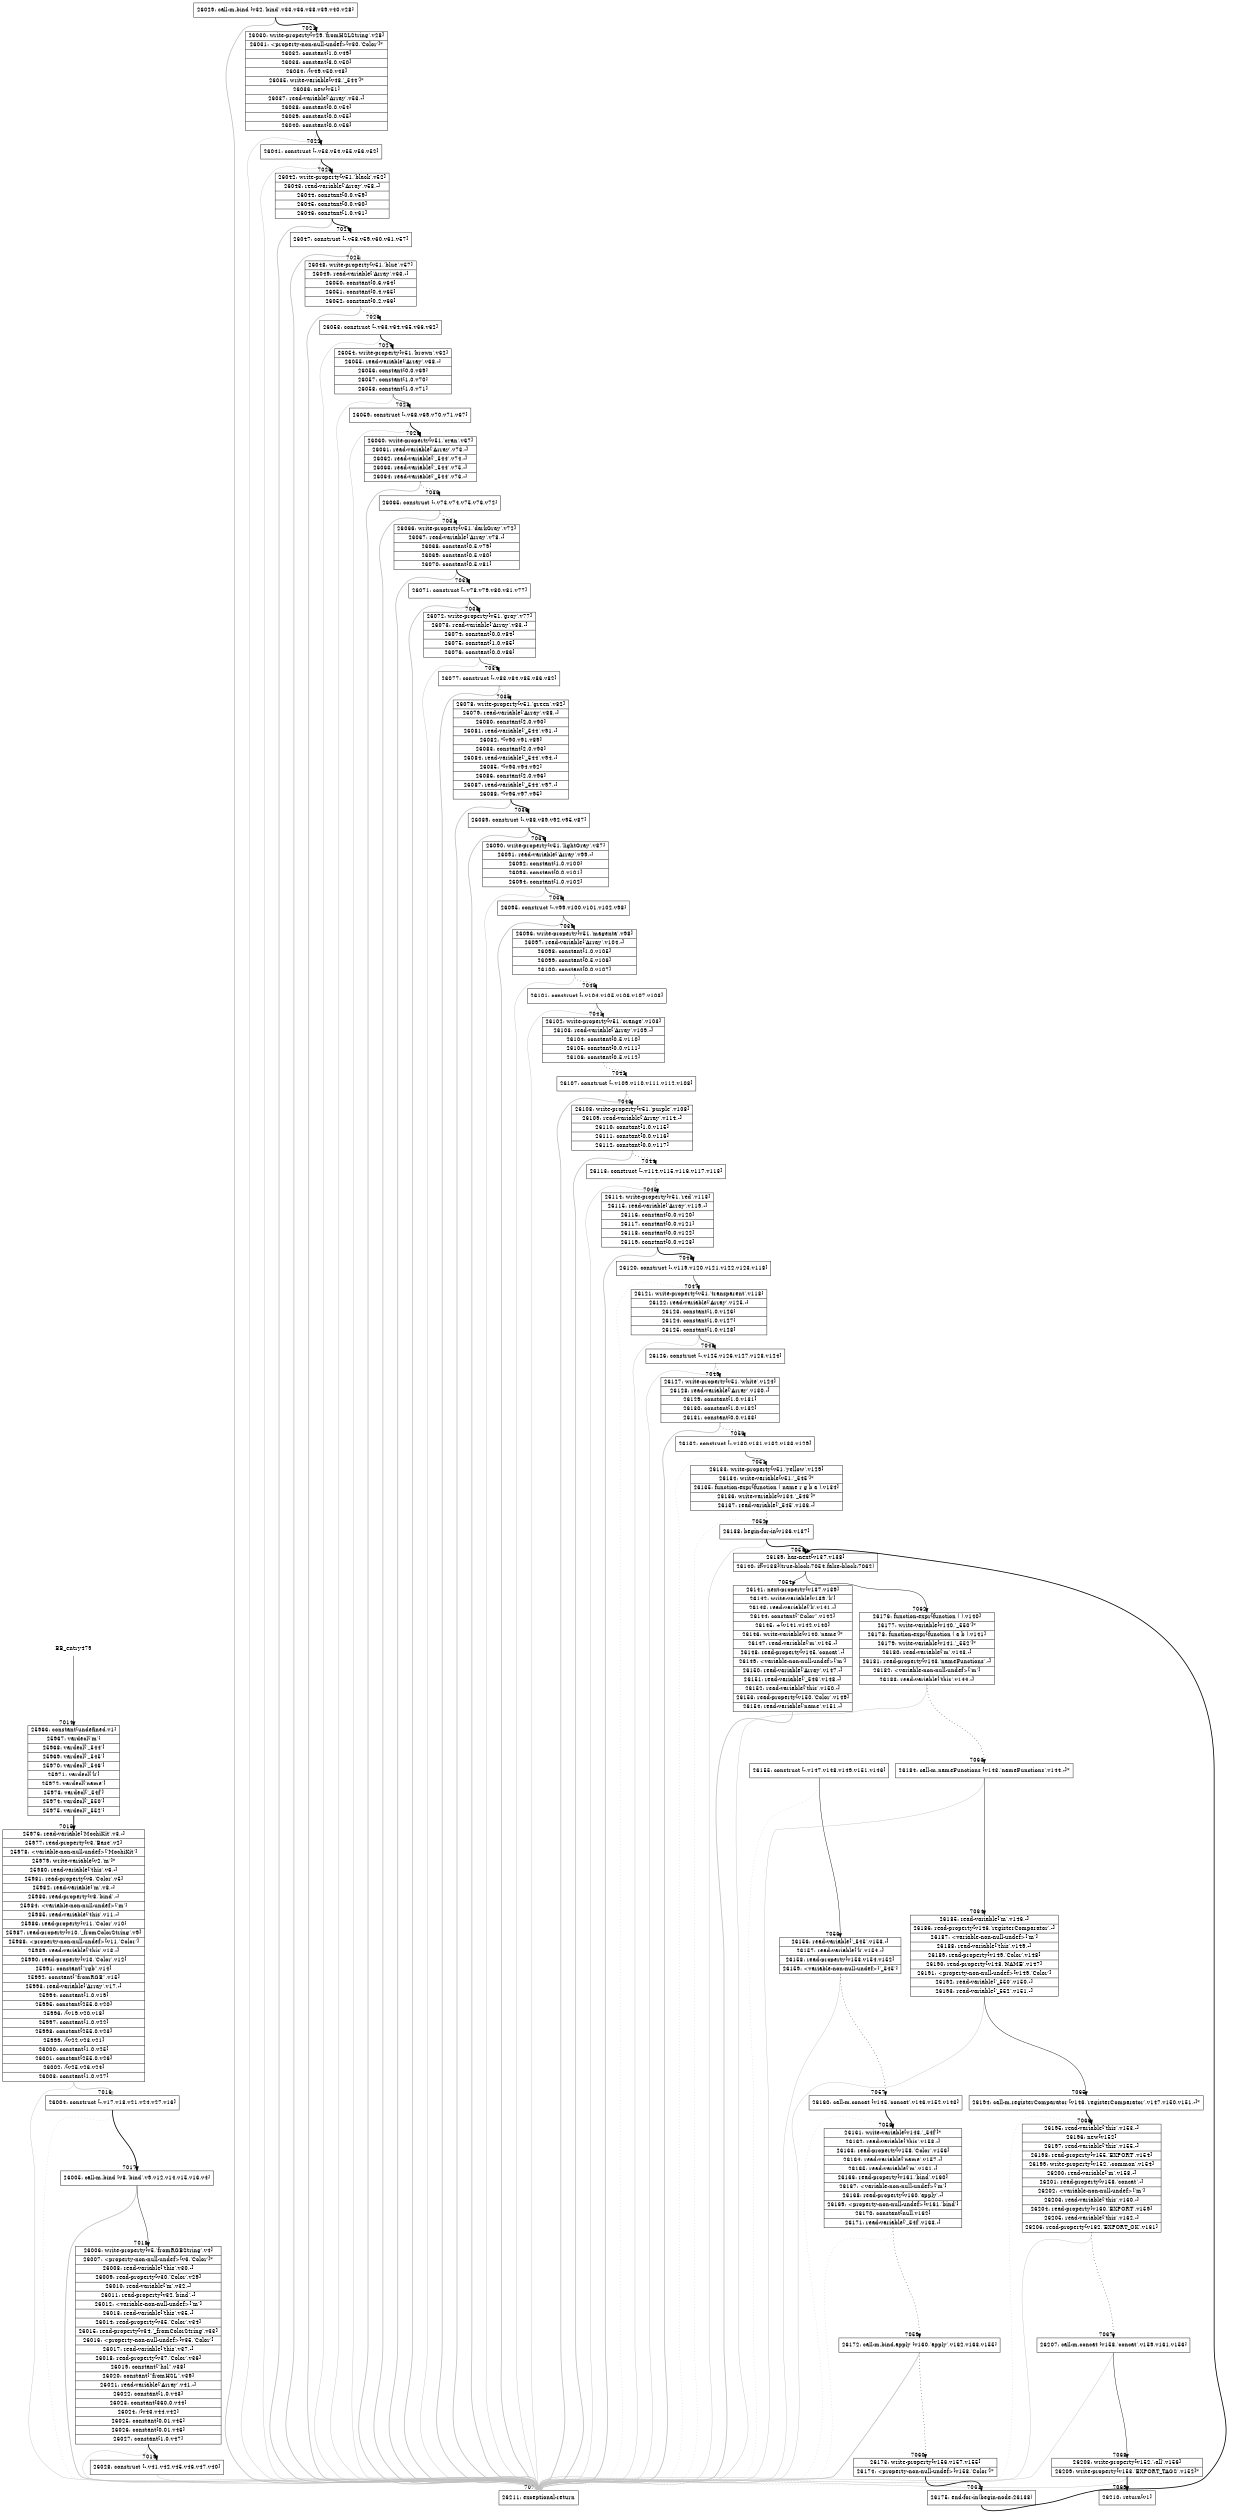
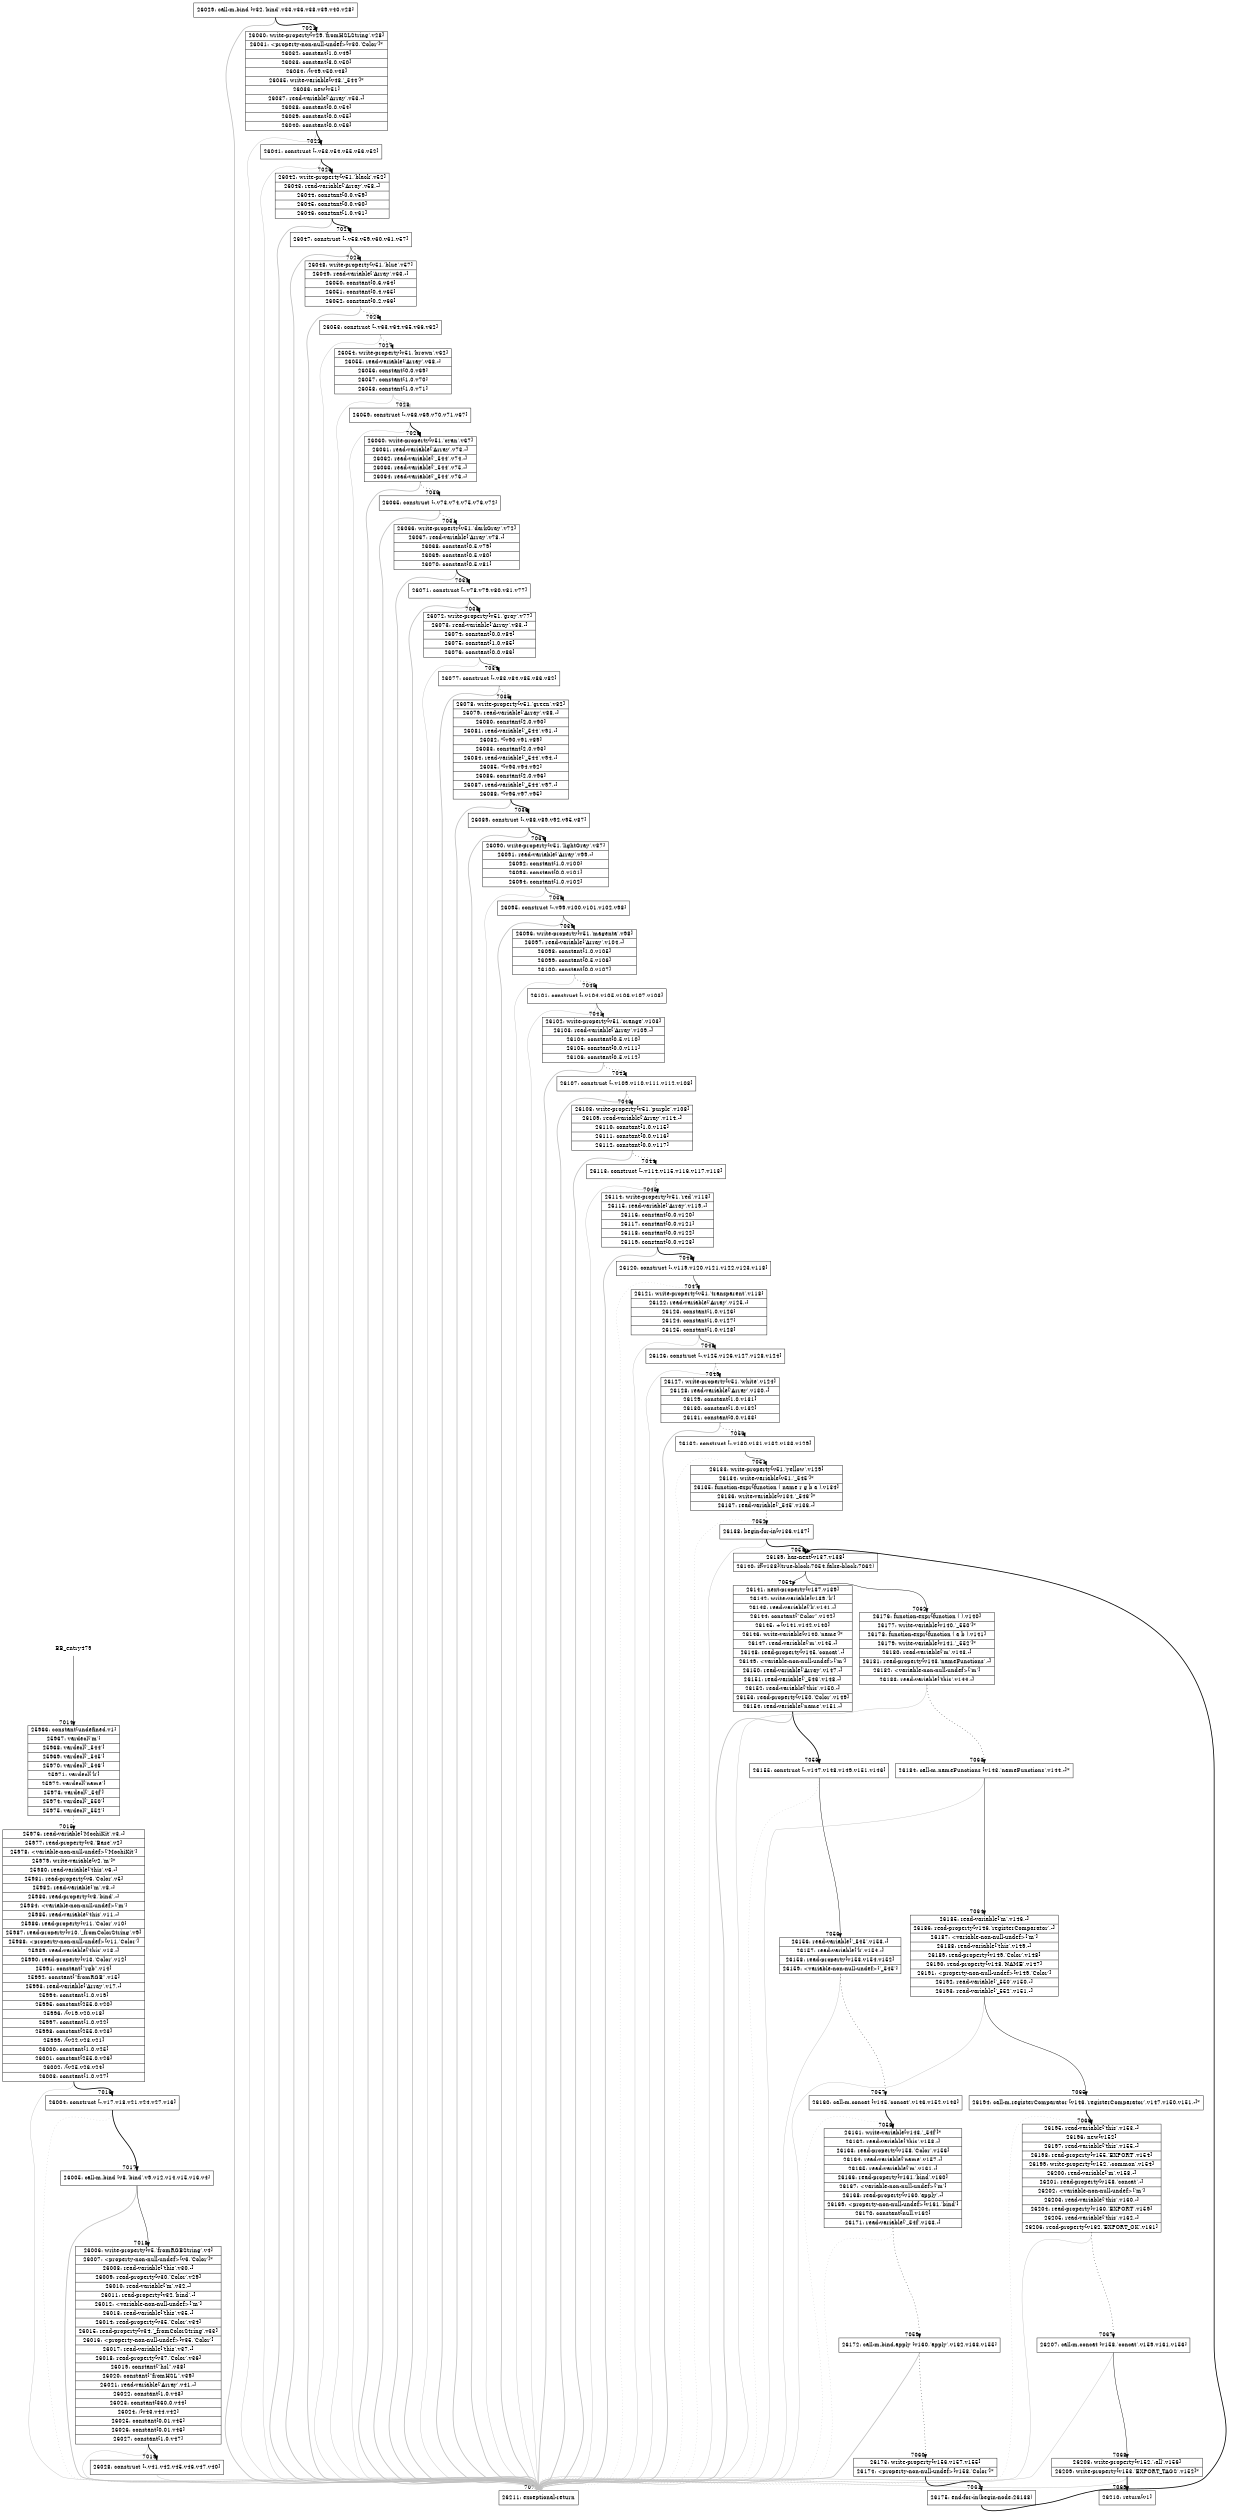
(354, 253) -> (354, 253)
(385, 341) -> (385, 341)
(400, 401) -> (400, 401)
none -> (805, 1736)
none -> (546, 1752)
(74, 1821) -> (74, 1821)
(91, 2089) -> (91, 2089)
